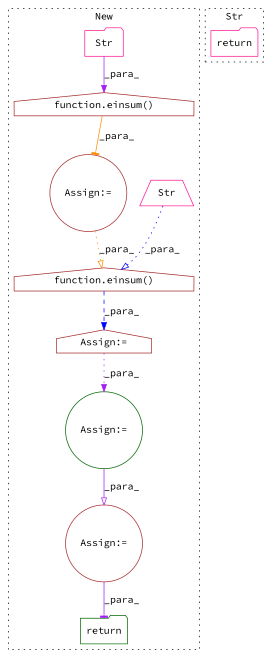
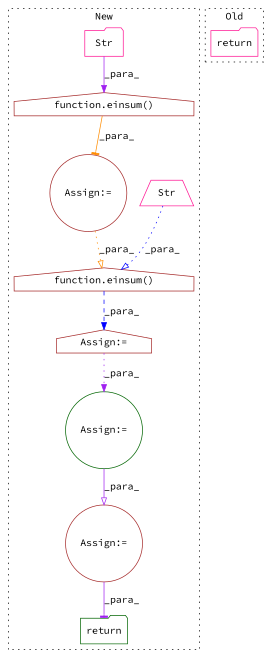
(234, 17) -> (234, 17)
